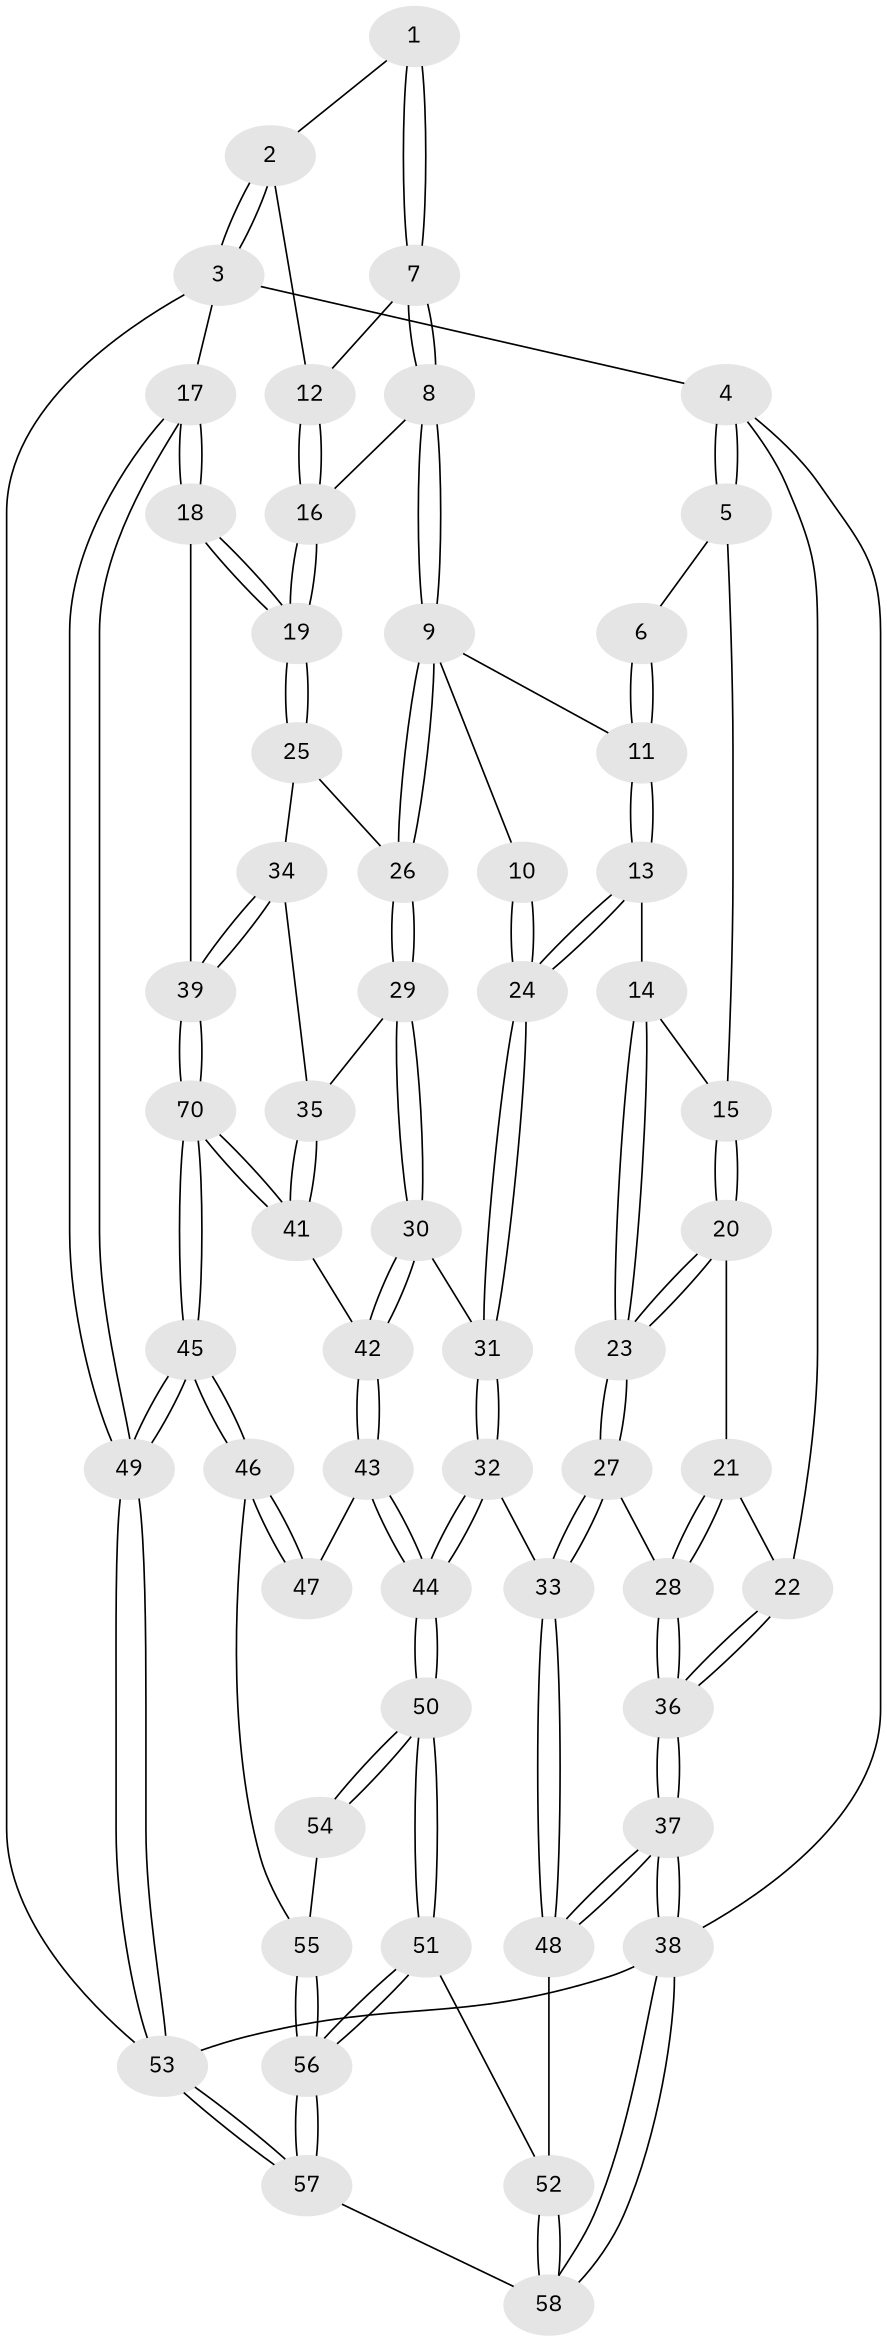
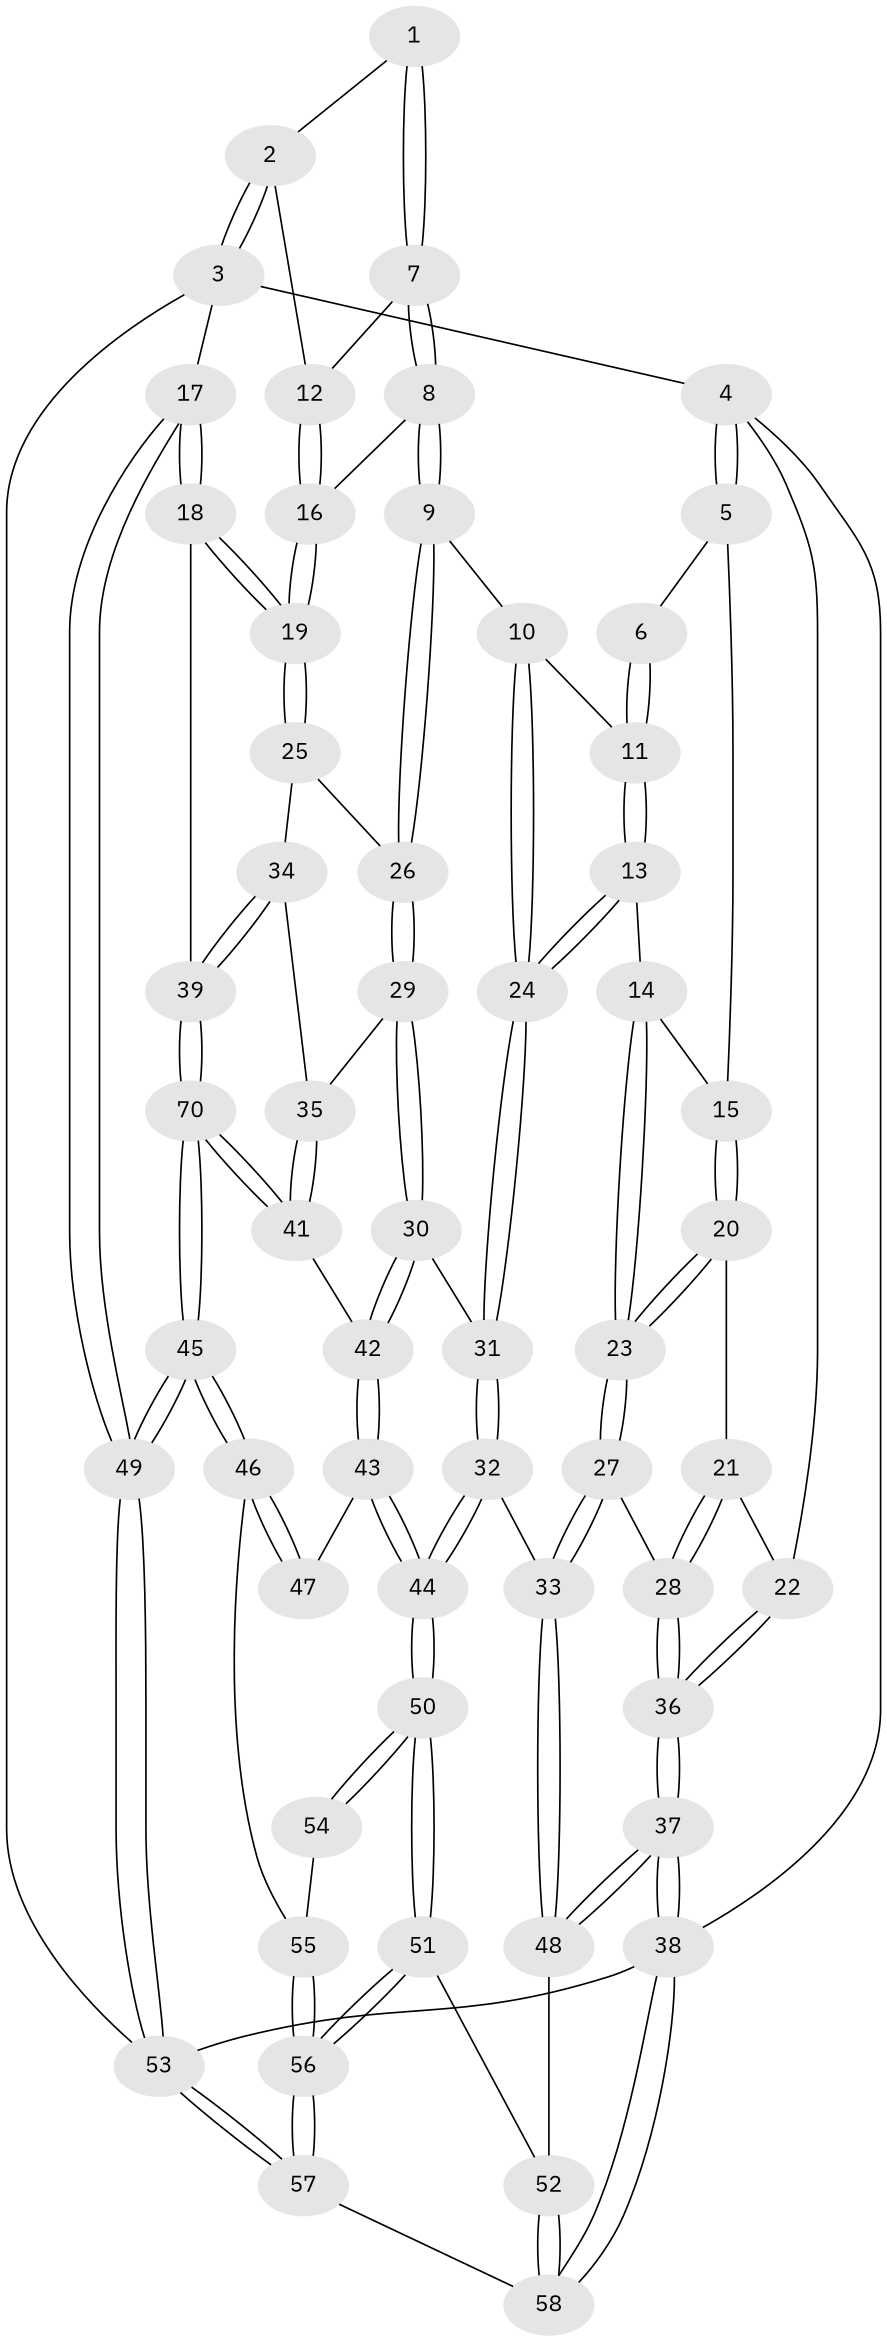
(536, 693) -> (579, 693)
